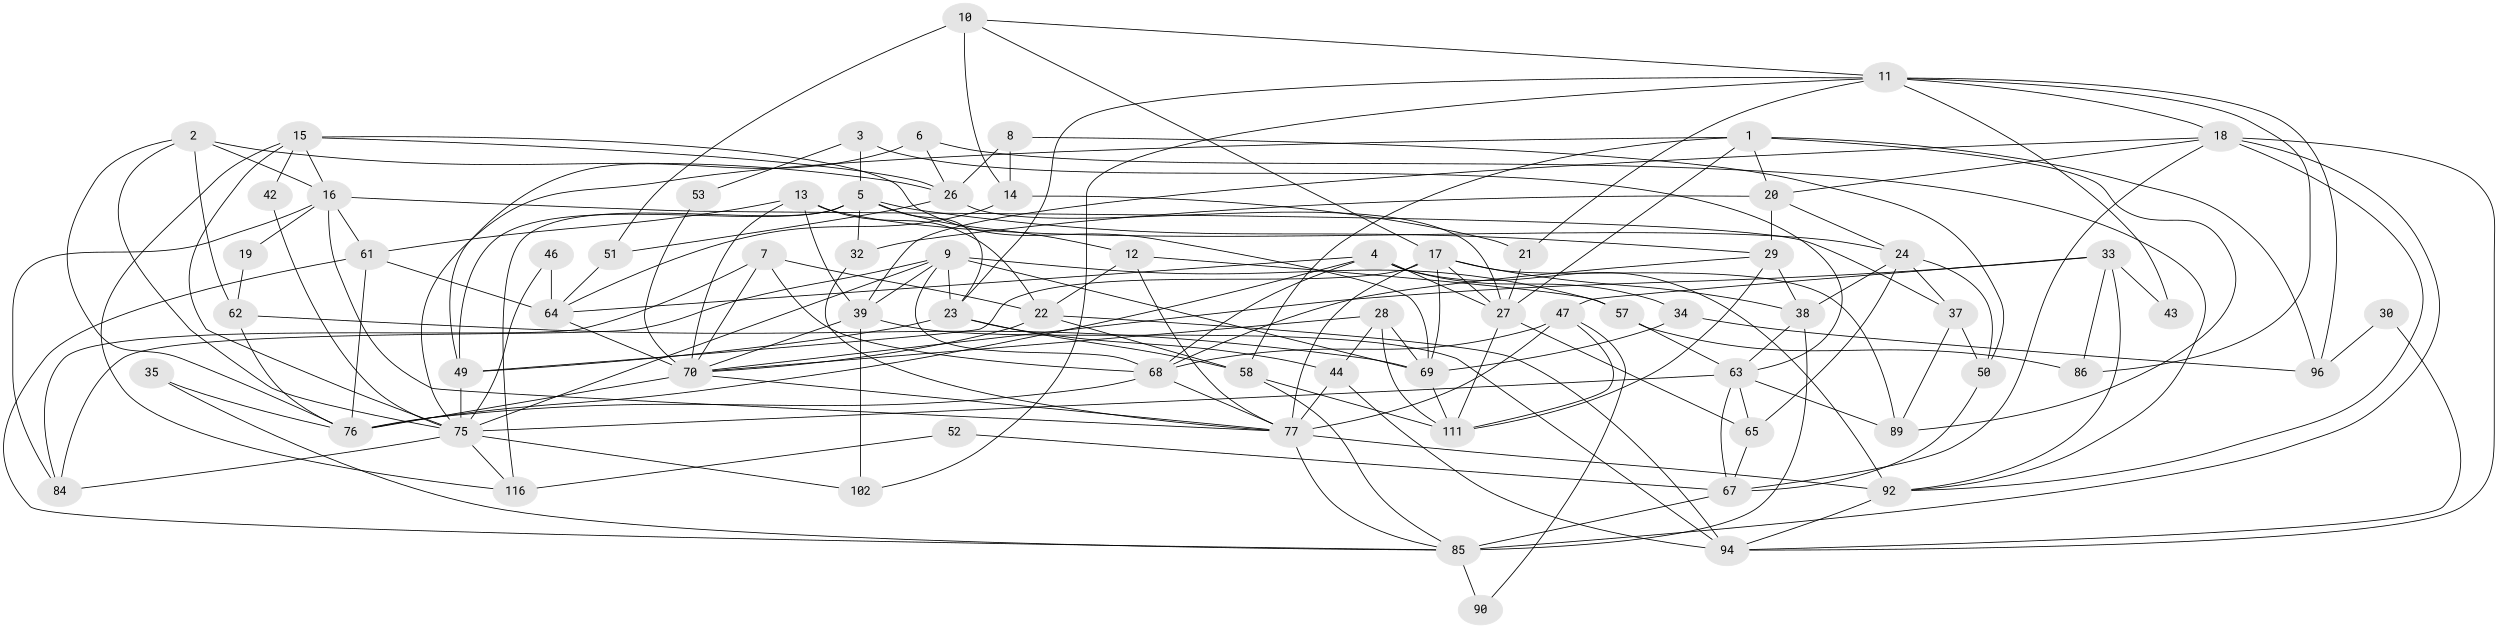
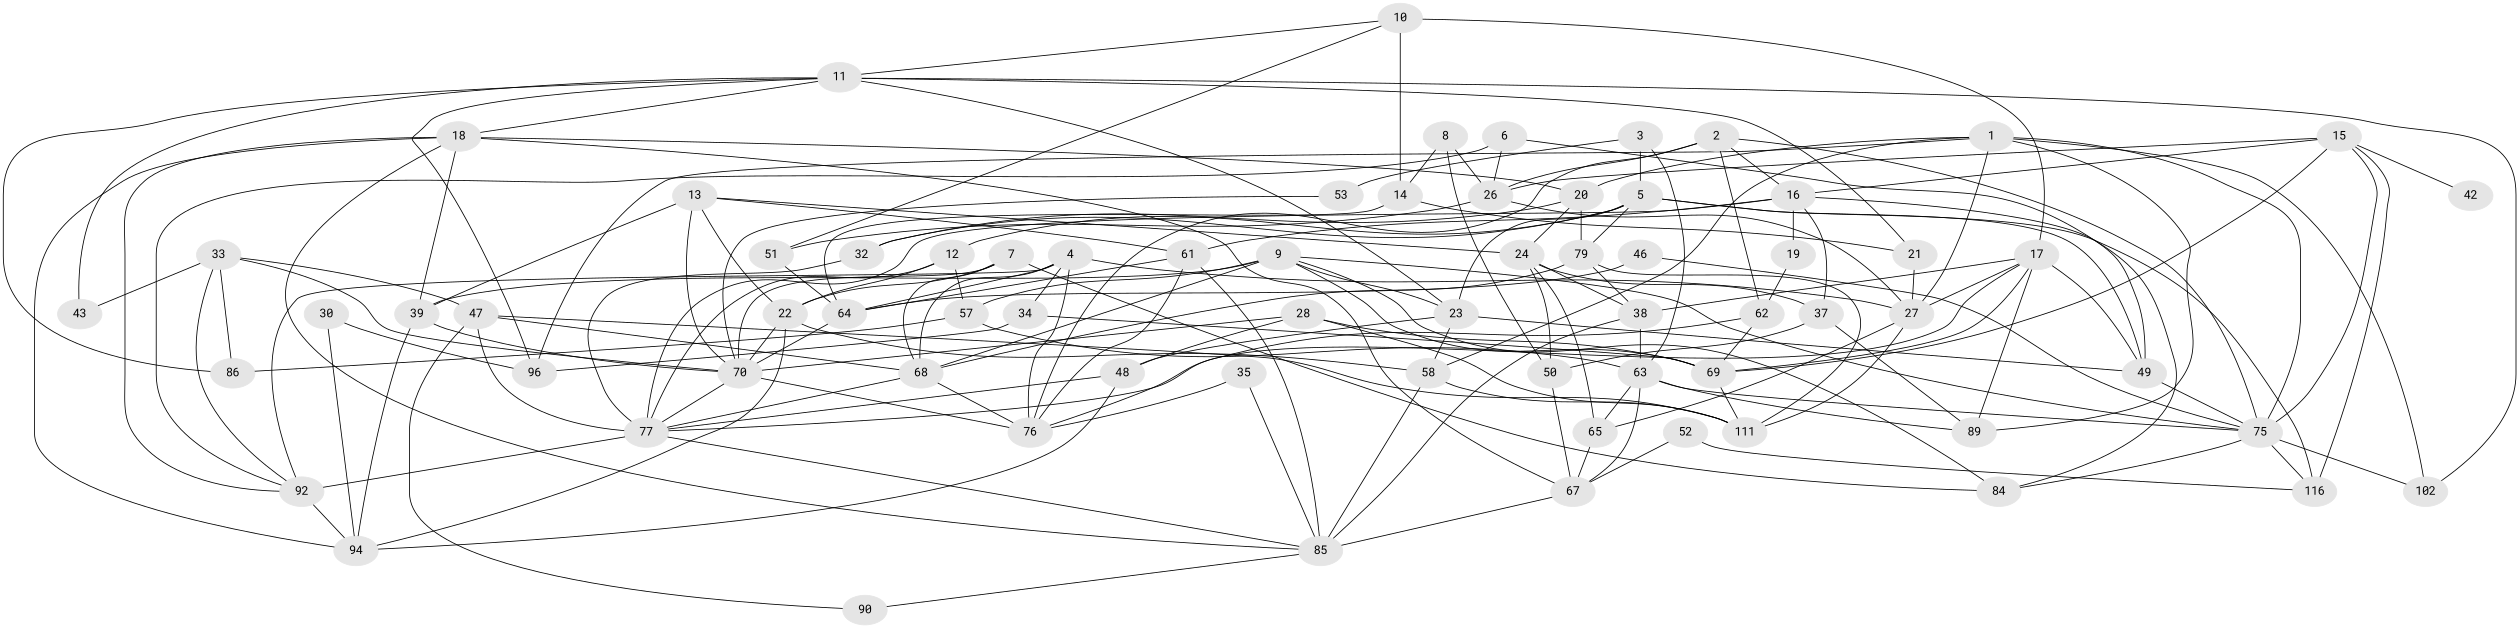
(1771, 255) -> (1581, 255)
(337, 345) -> none
(1337, 373) -> (1122, 373)
(860, 399) -> (2299, 209)
